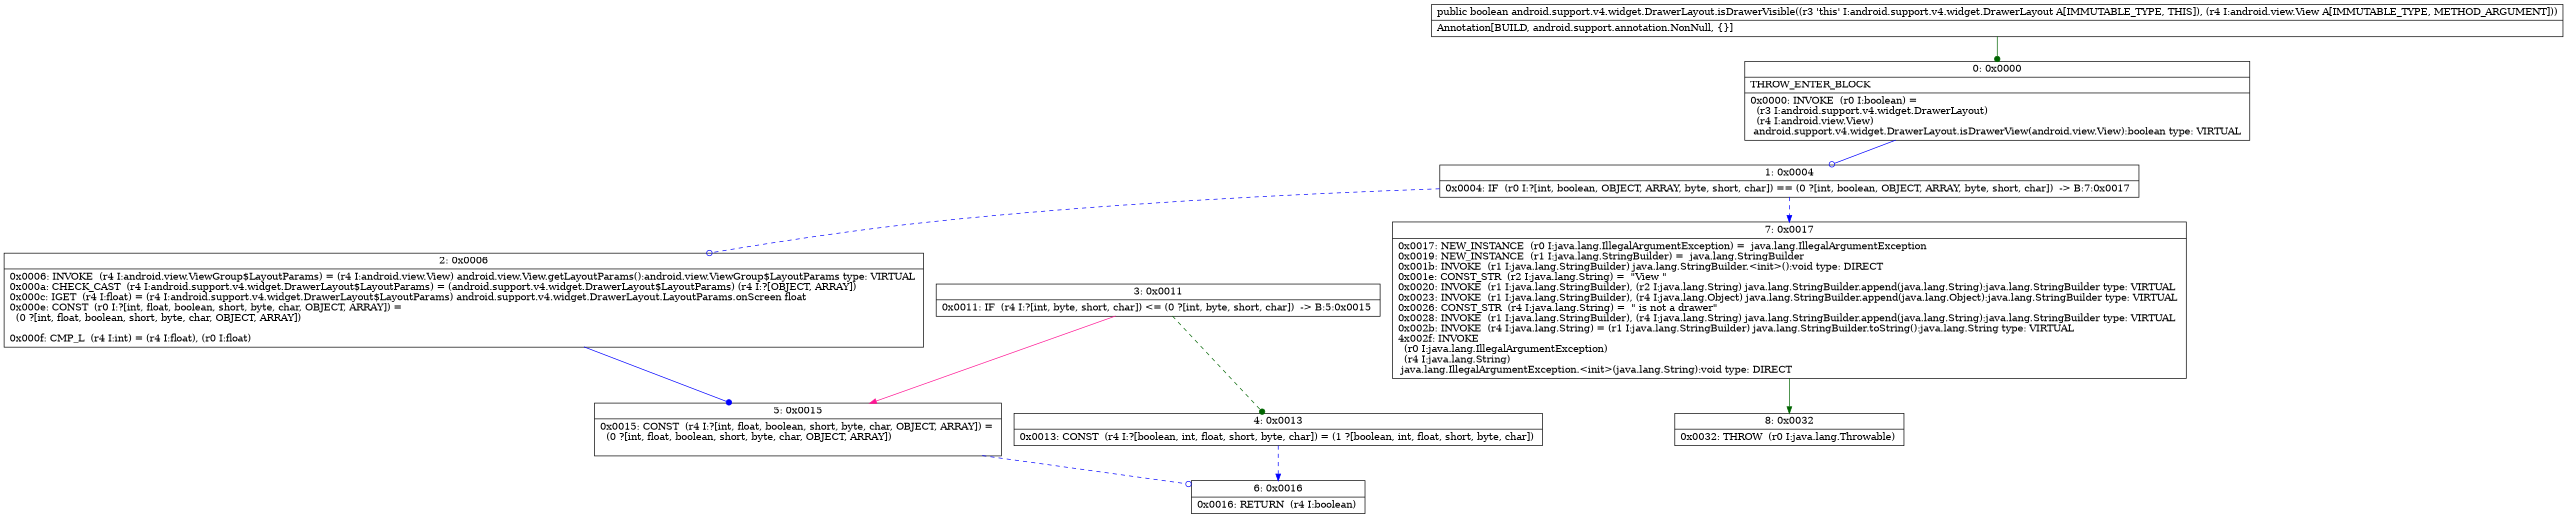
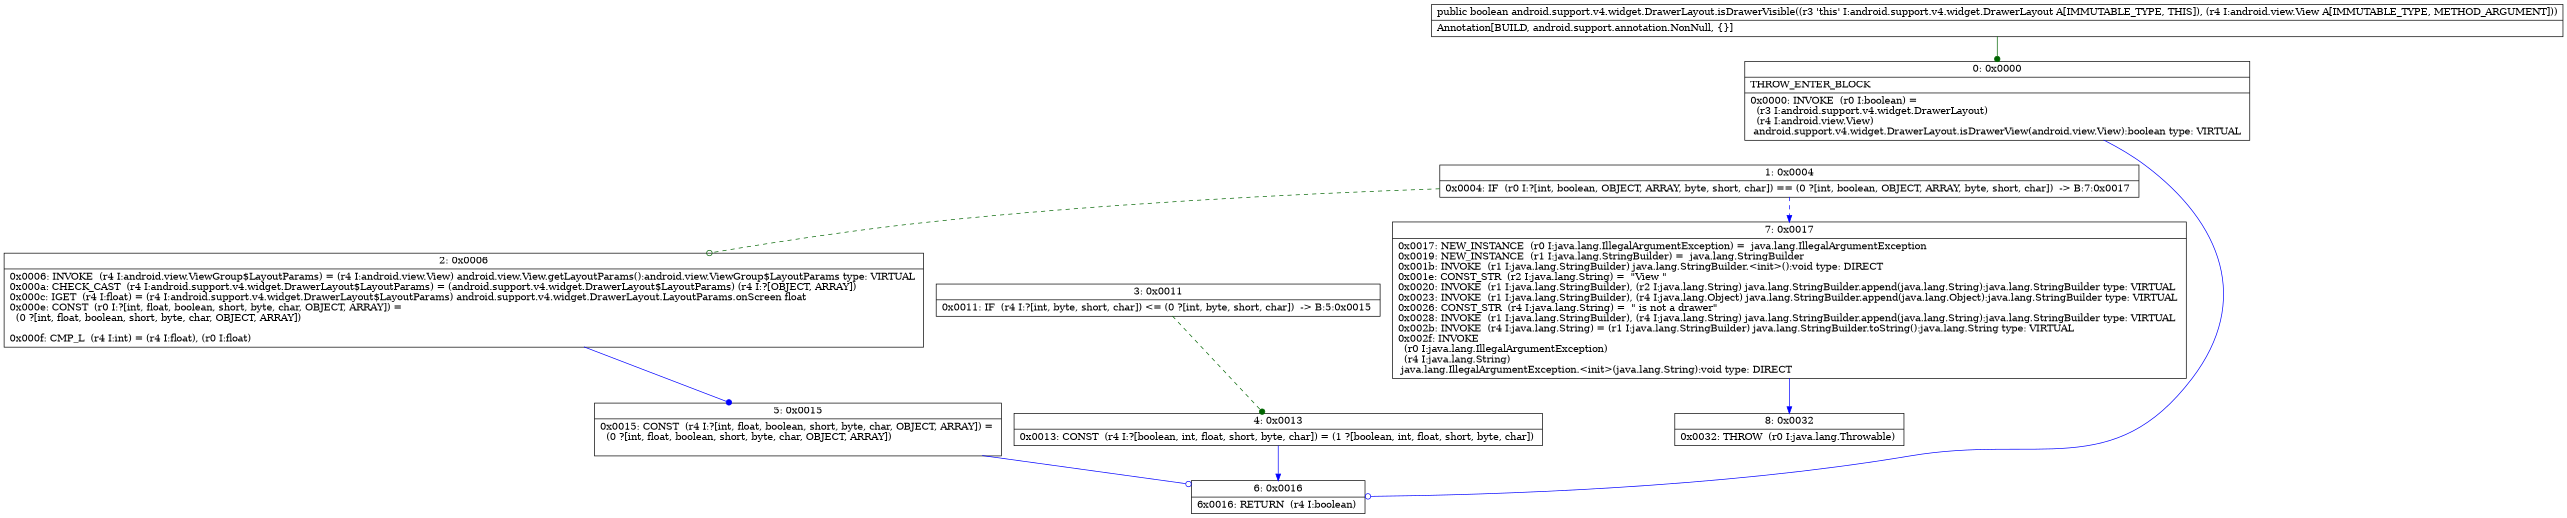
(1865, 152) -> (1940, 452)
(1075, 209) -> (1075, 209)
(1442, 339) -> (1442, 339)
(996, 359) -> none
(1789, 392) -> (1789, 392)
(1278, 460) -> (1278, 460)
(1084, 470) -> (1084, 470)
(1278, 505) -> (1278, 505)
